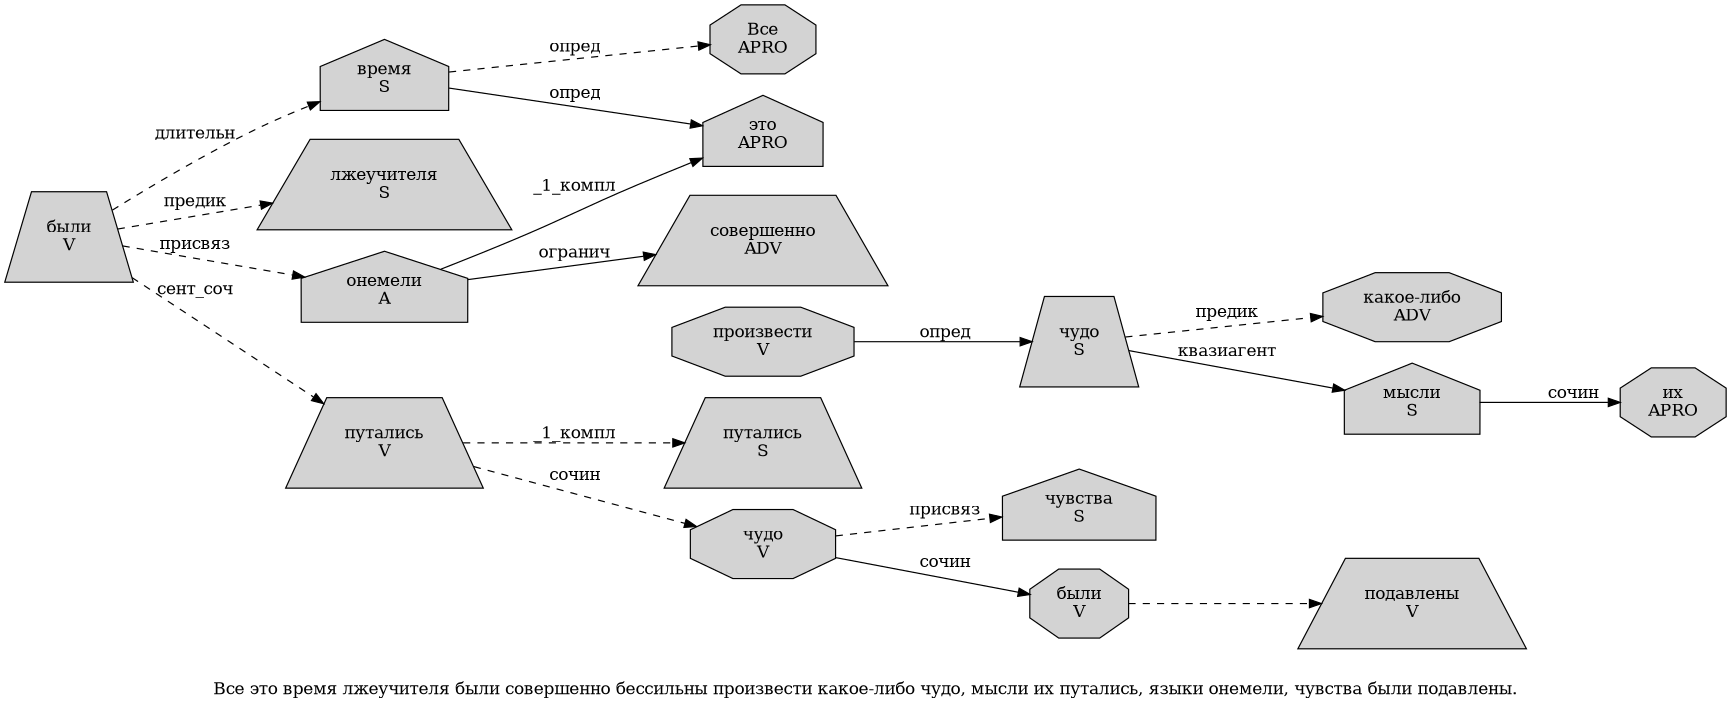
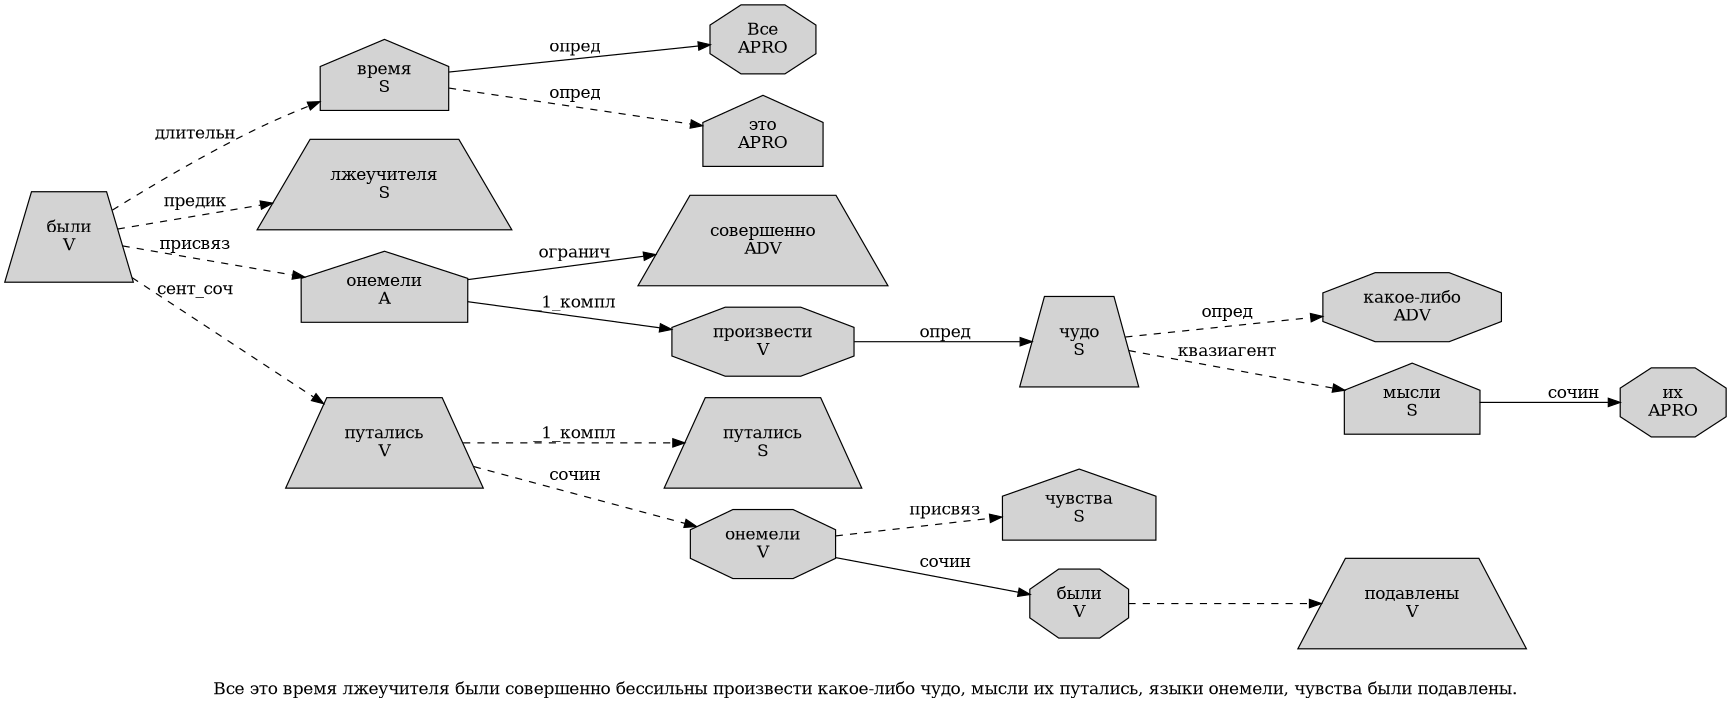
(574, 59) -> (574, 59)
(570, 106) -> (570, 106)
(566, 217) -> (564, 315)
(1227, 313) -> (1227, 313)
(1231, 369) -> (1231, 369)
(763, 544) -> (763, 544)
